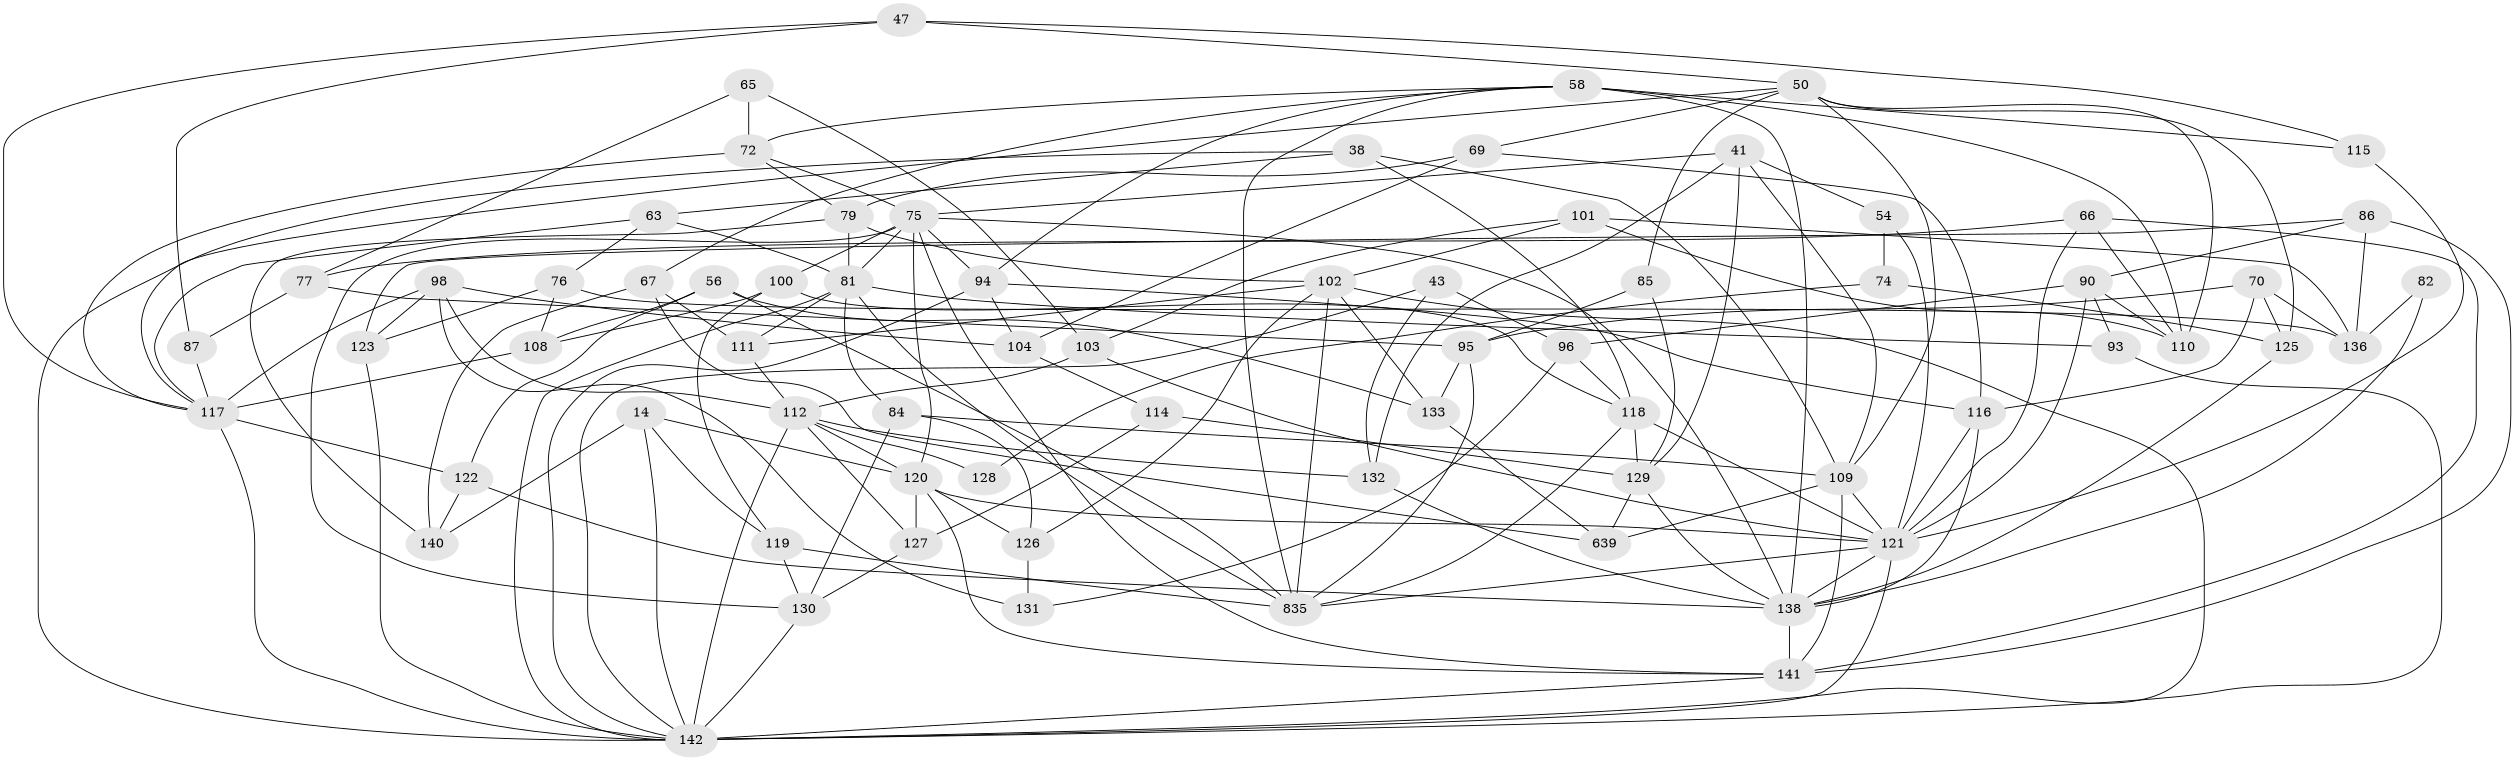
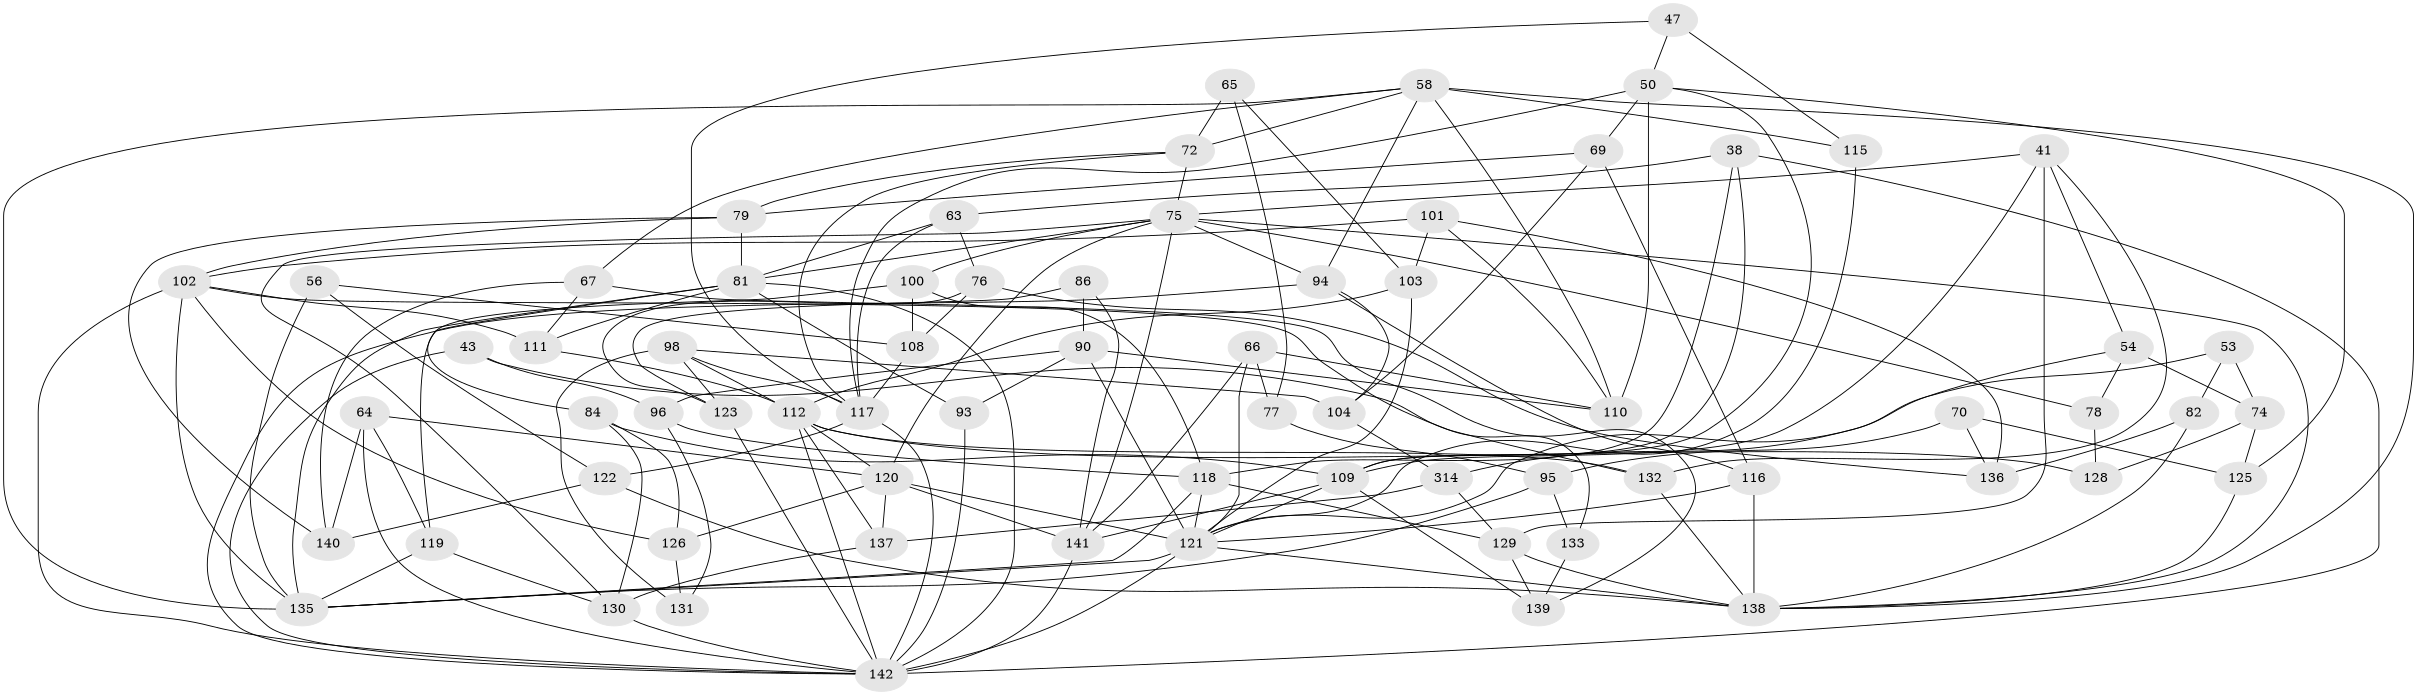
(1646, 282) -> none
(2361, 282) -> none
(1041, 322) -> none
(192, 348) -> none
none -> (2229, 348)
(2150, 383) -> none
(641, 413) -> (365, 413)
(1157, 413) -> (1446, 479)
none -> (2094, 413)
(916, 544) -> (882, 544)
(1605, 544) -> (1538, 610)
(1295, 610) -> (302, 610)
(1789, 642) -> none
